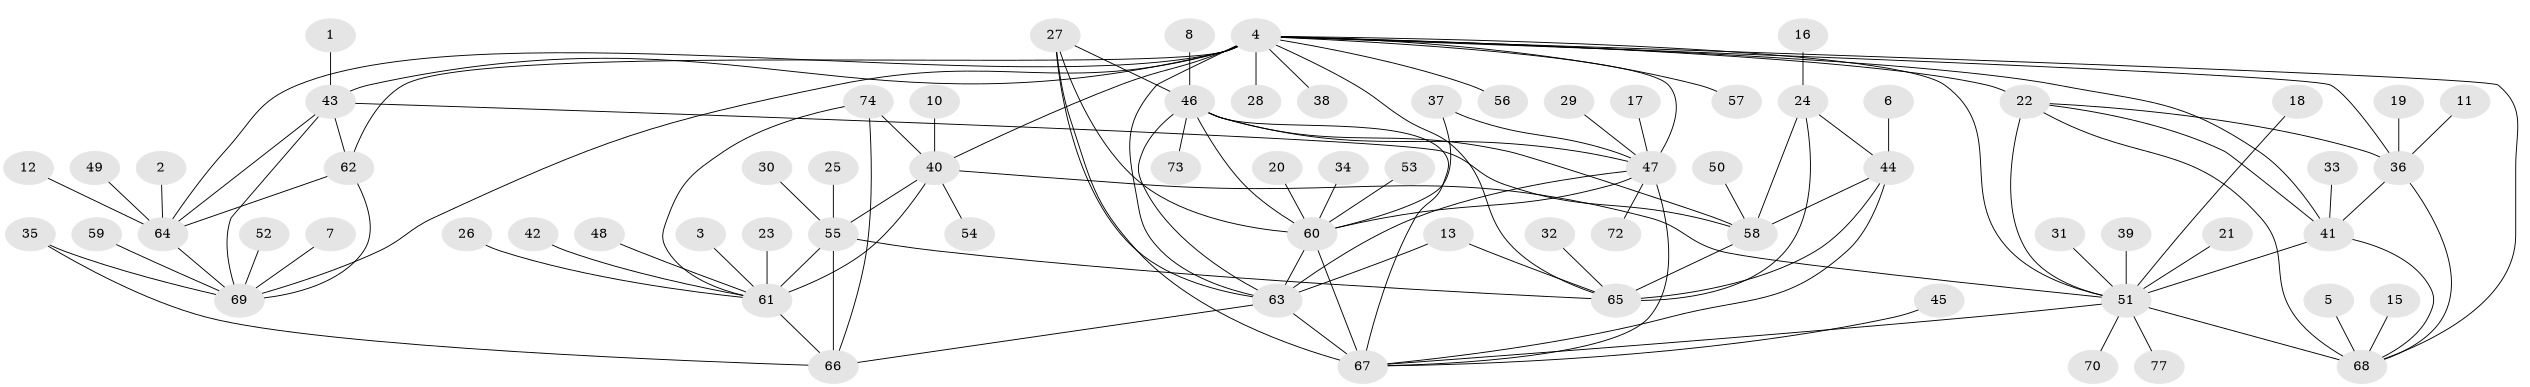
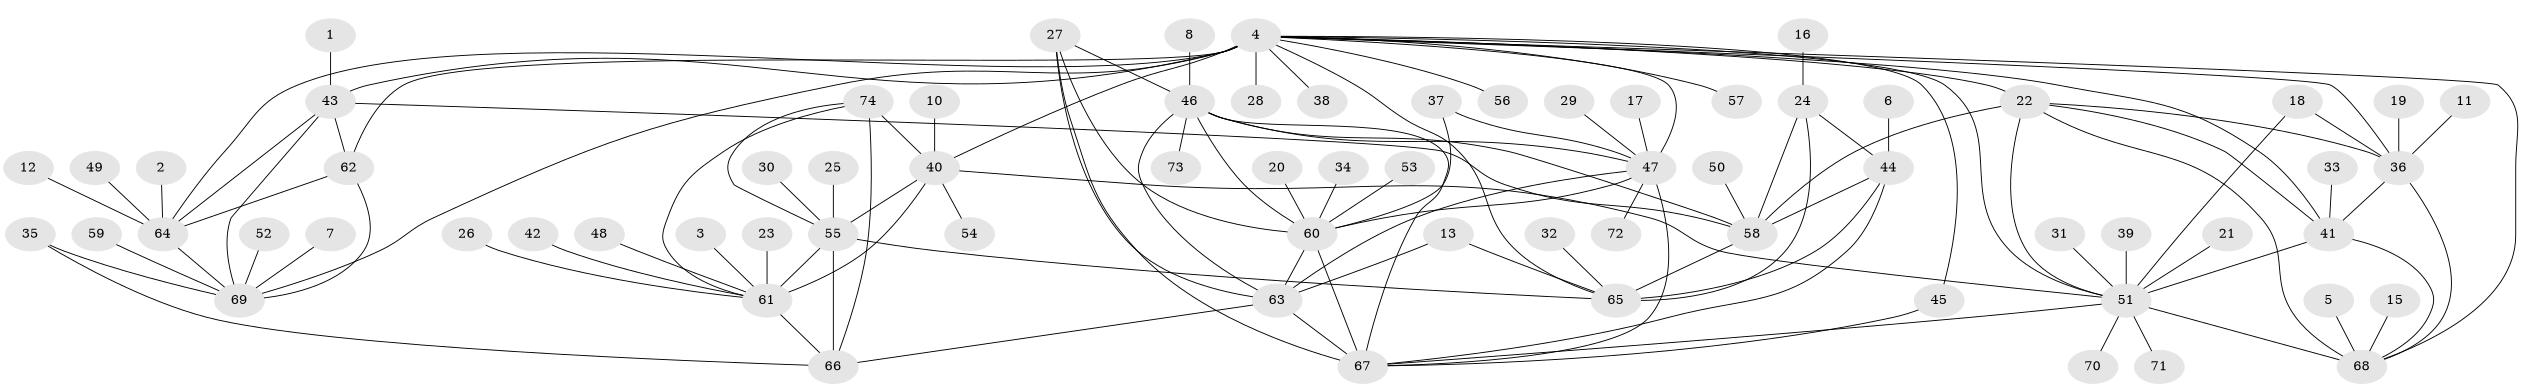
none -> (2348, 135)
none -> (1873, 143)
none -> (733, 152)
(1131, 166) -> (1917, 83)
(2159, 367) -> (2159, 367)
